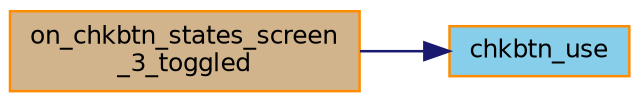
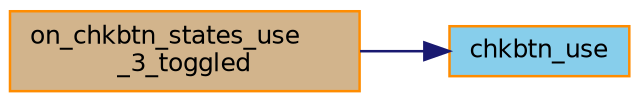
(185, 51) -> (185, 51)
